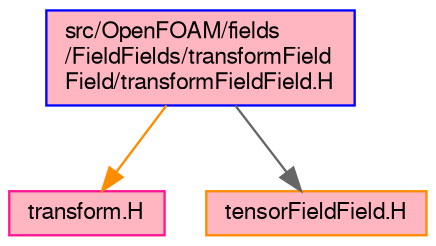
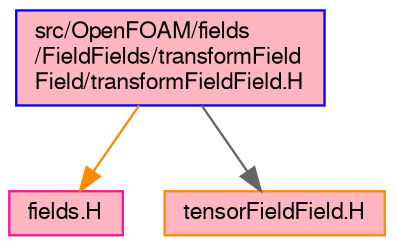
(87, 213) -> (66, 213)
